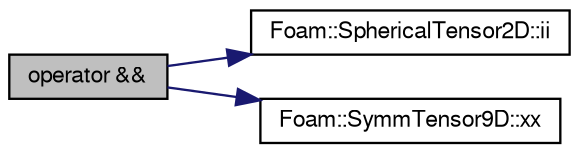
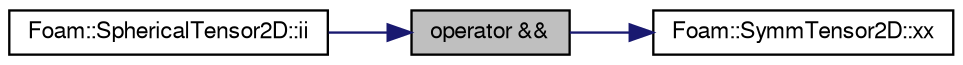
(198, 62) -> (358, 33)
(410, 121) -> (803, 33)
